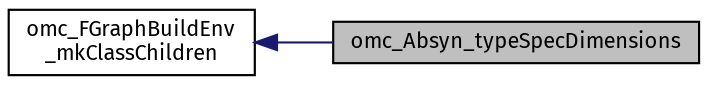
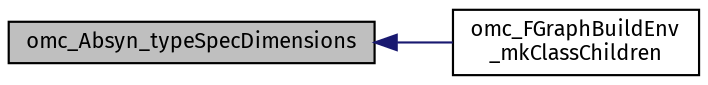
(305, 42) -> (425, 42)
